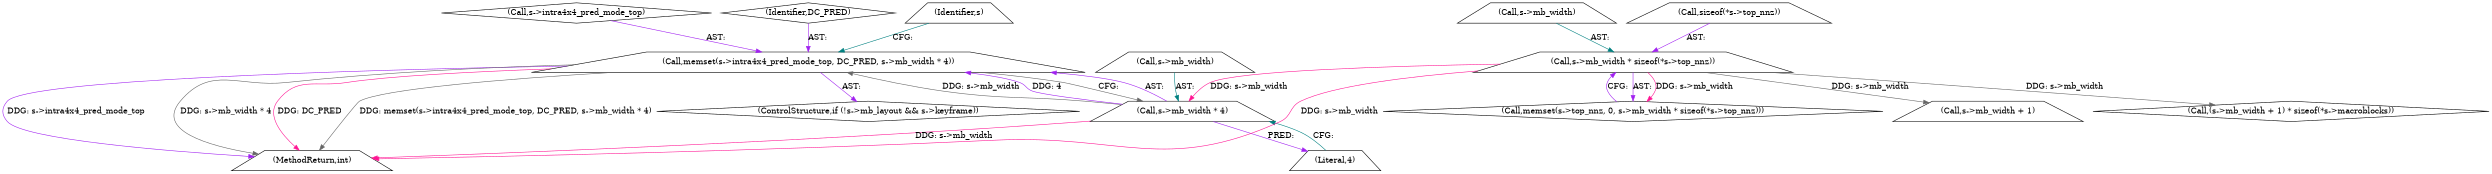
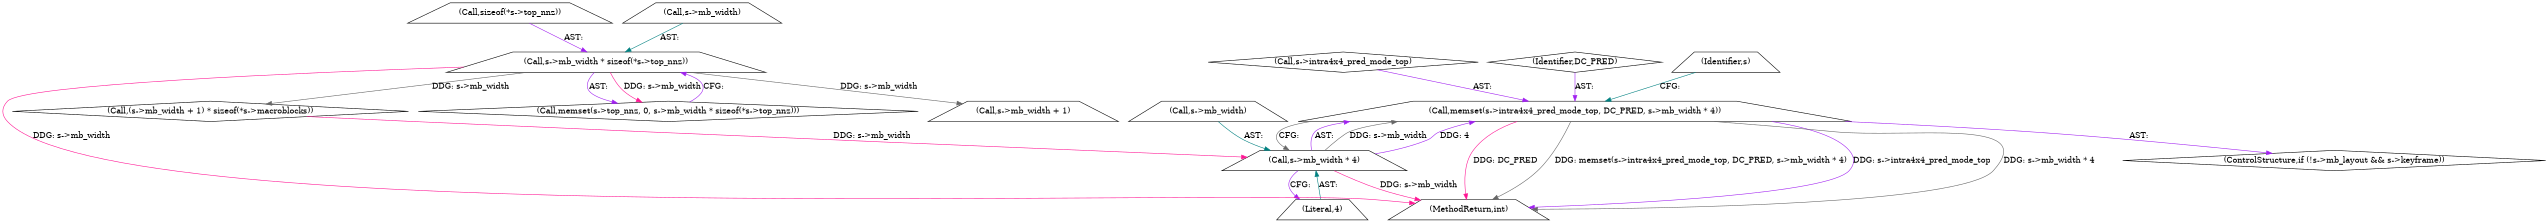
(1343, 69) -> (774, 137)
(1283, 136) -> (1302, 185)
(1325, 136) -> (1330, 185)
